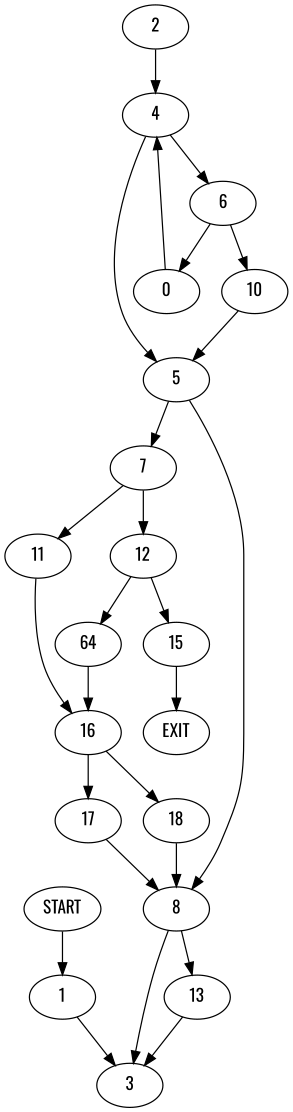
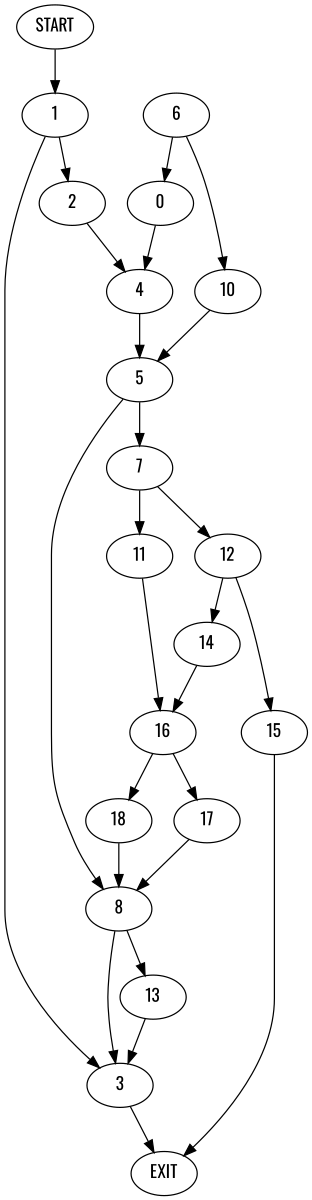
none -> (62, 153)
(185, 154) -> none
(88, 644) -> (207, 644)
none -> (139, 1124)
